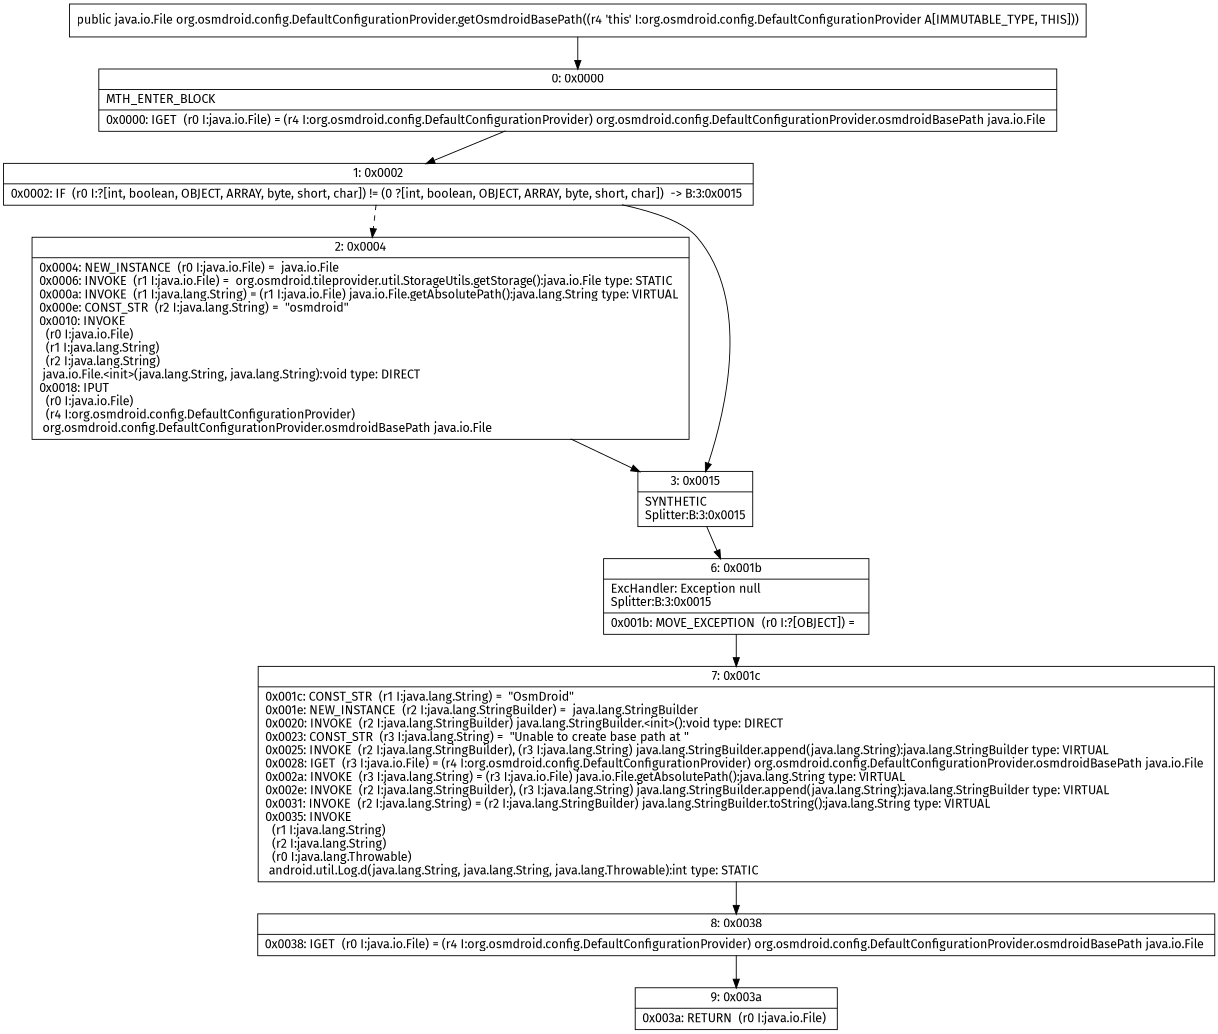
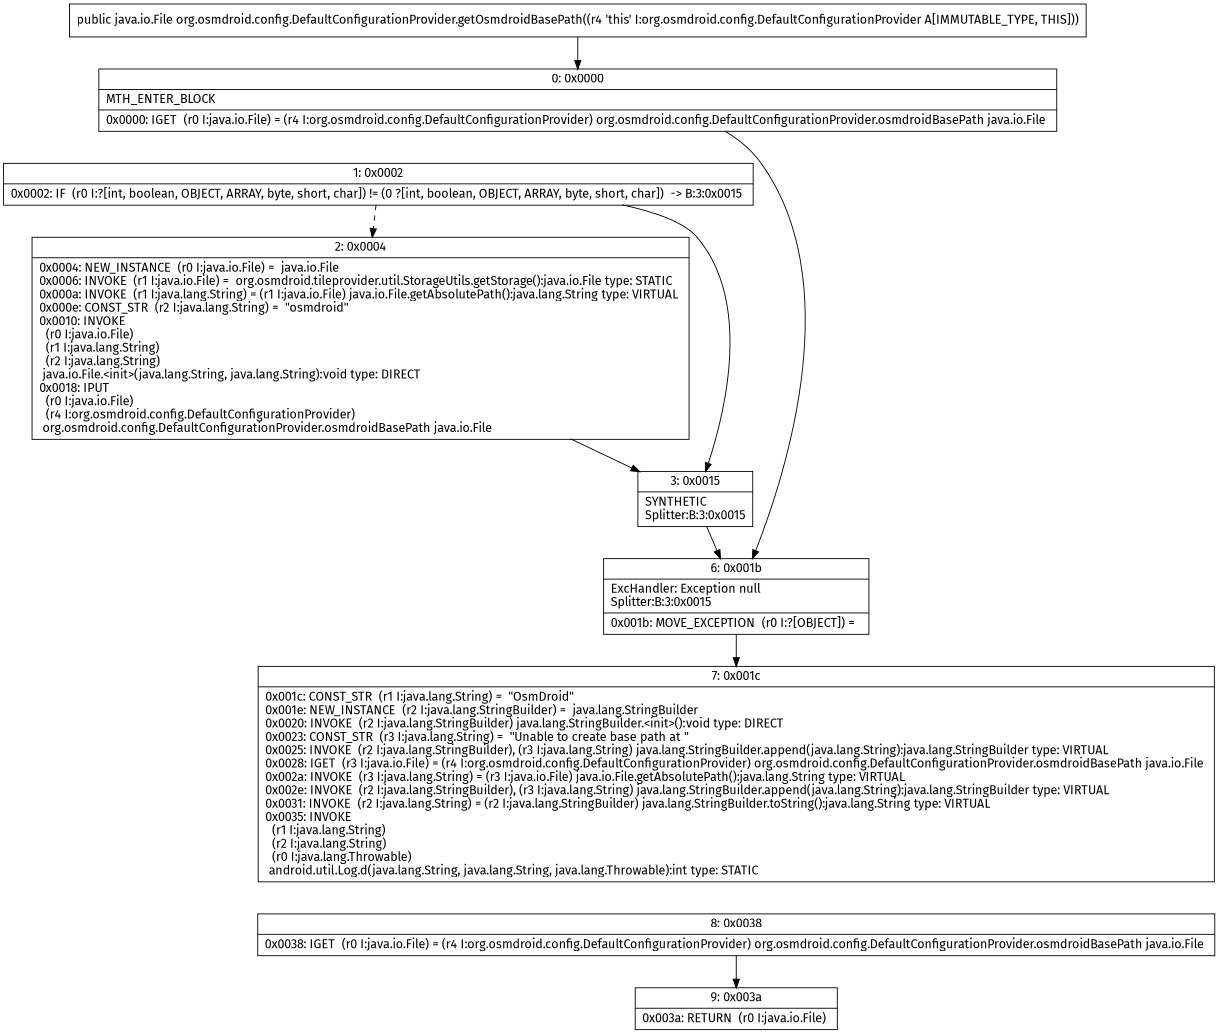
(470, 146) -> (804, 331)
(736, 893) -> none
